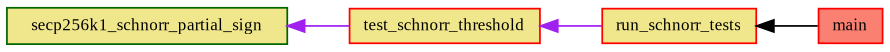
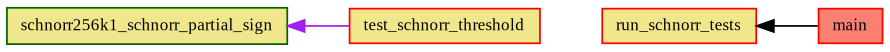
(147, 26) -> (147, 26)
(580, 26) -> none
